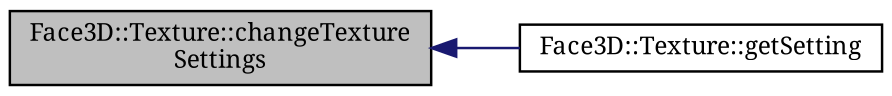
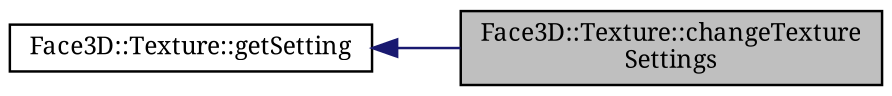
(488, 48) -> (429, 48)
